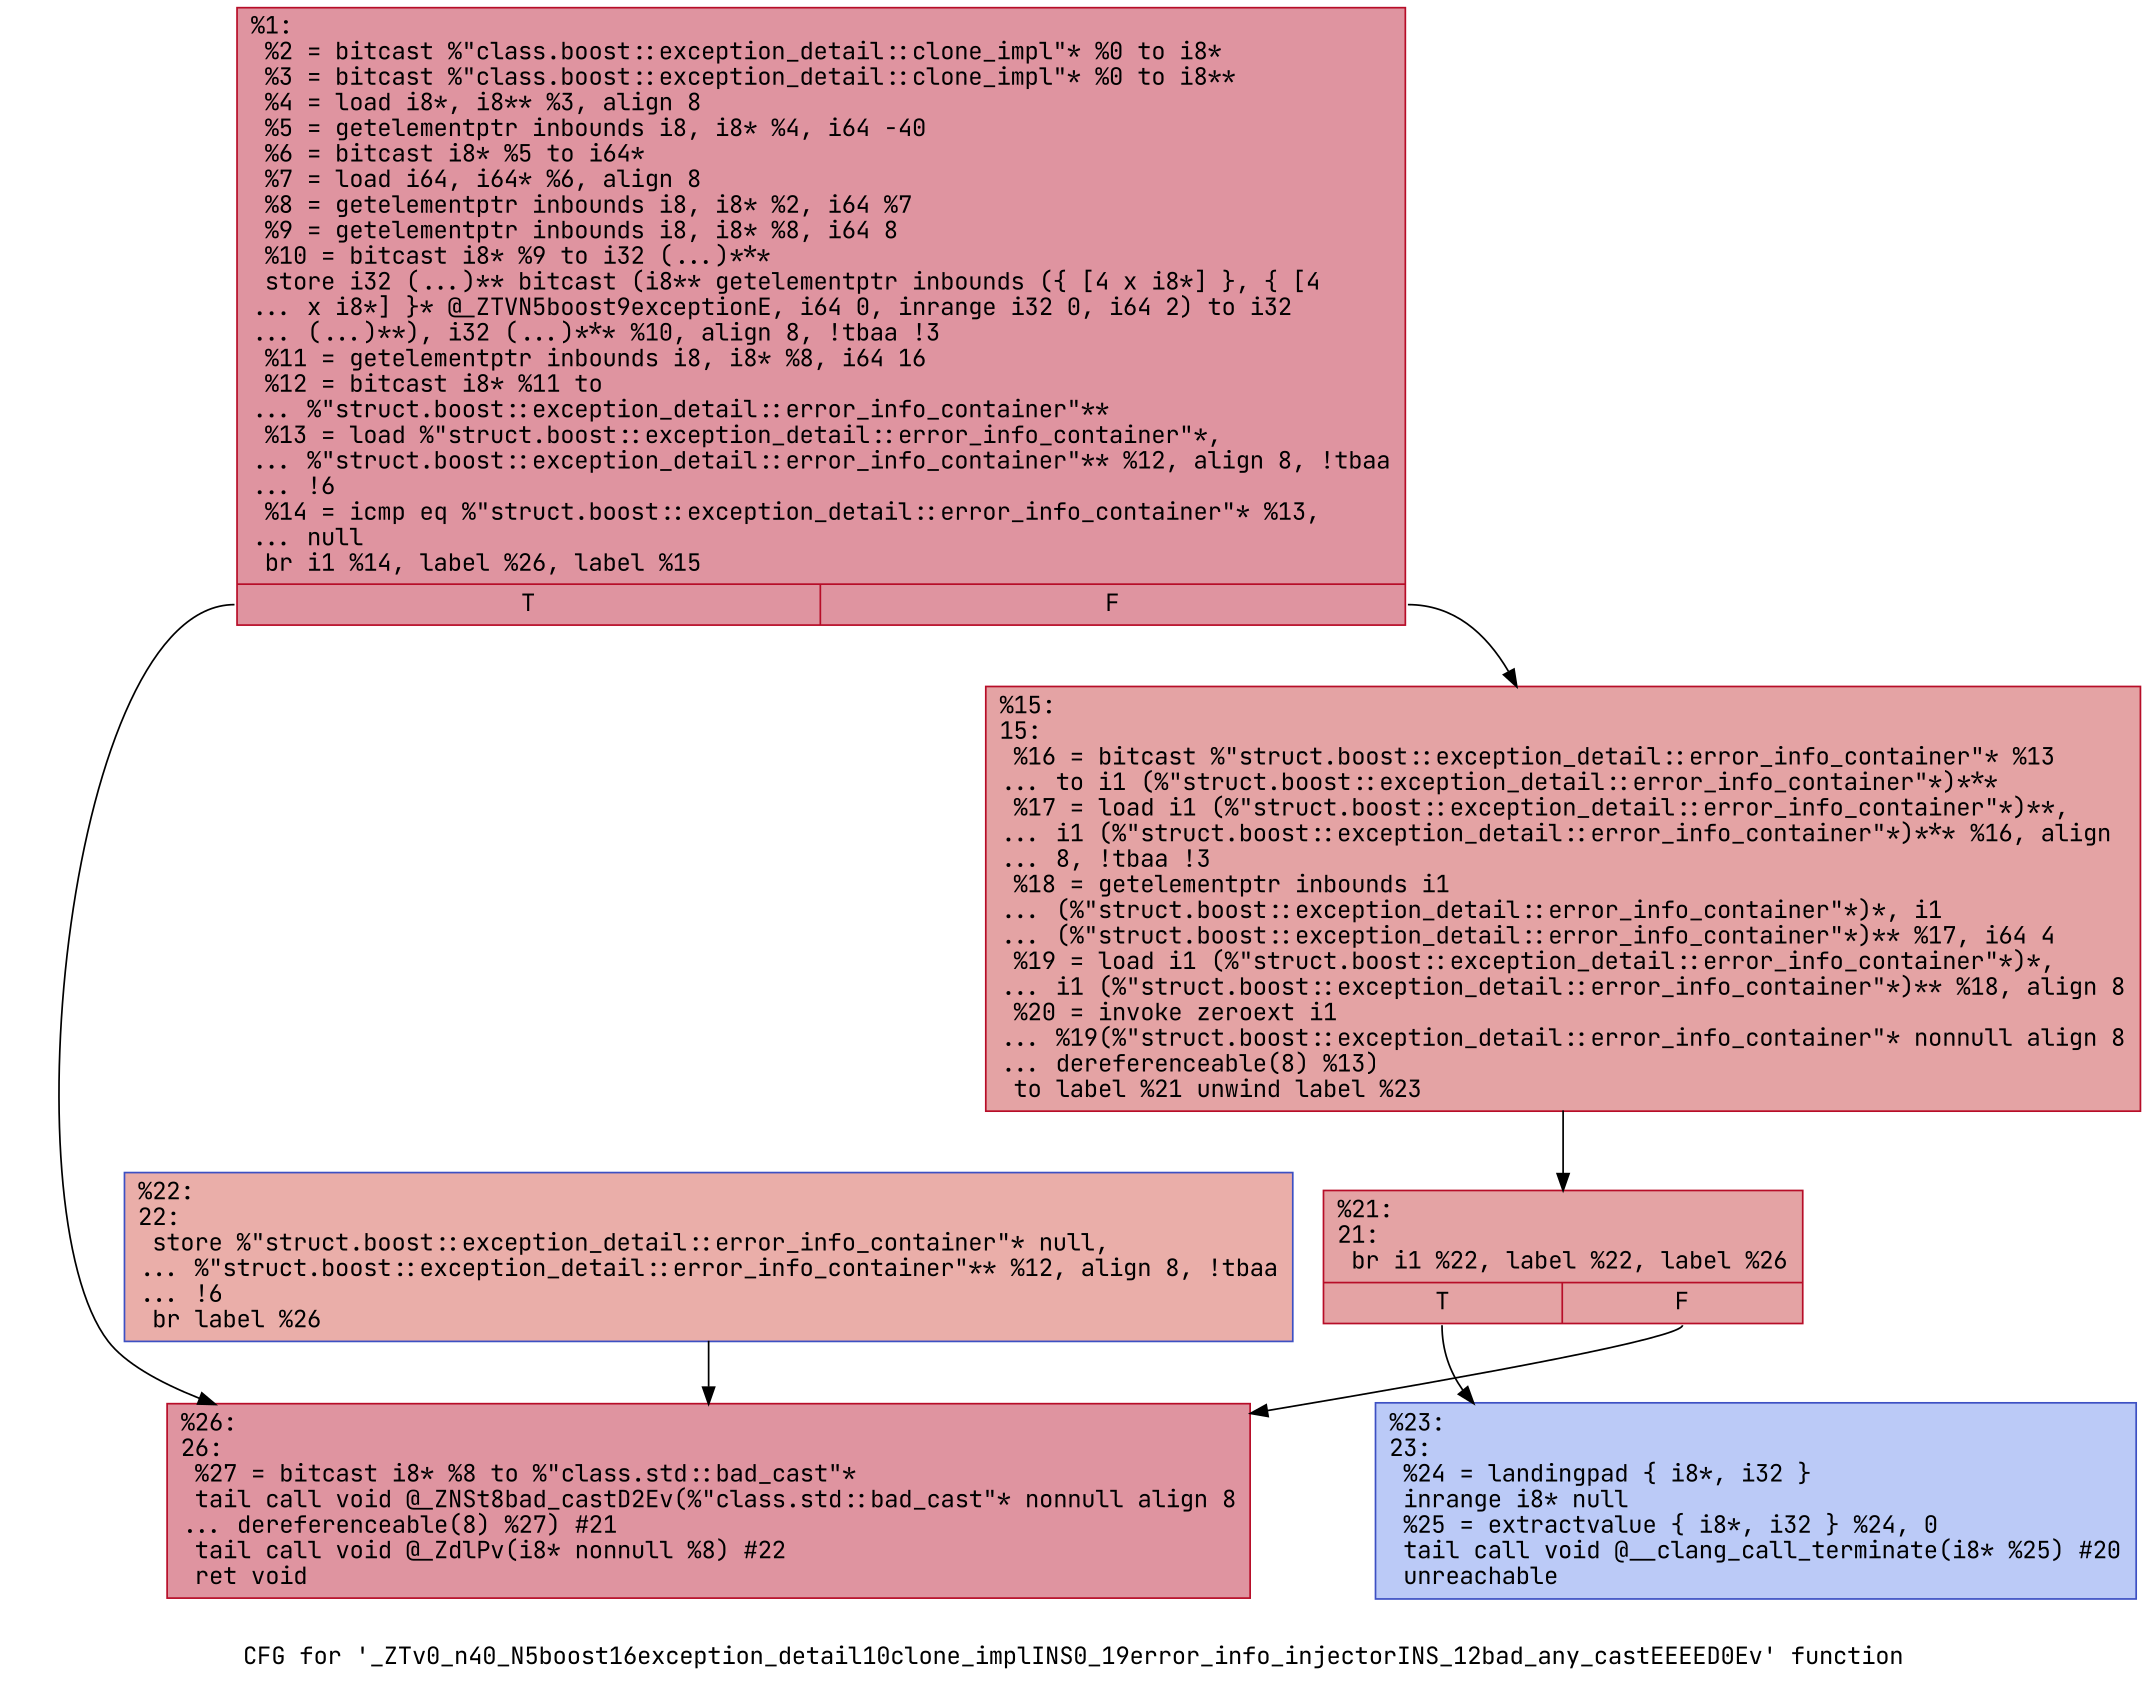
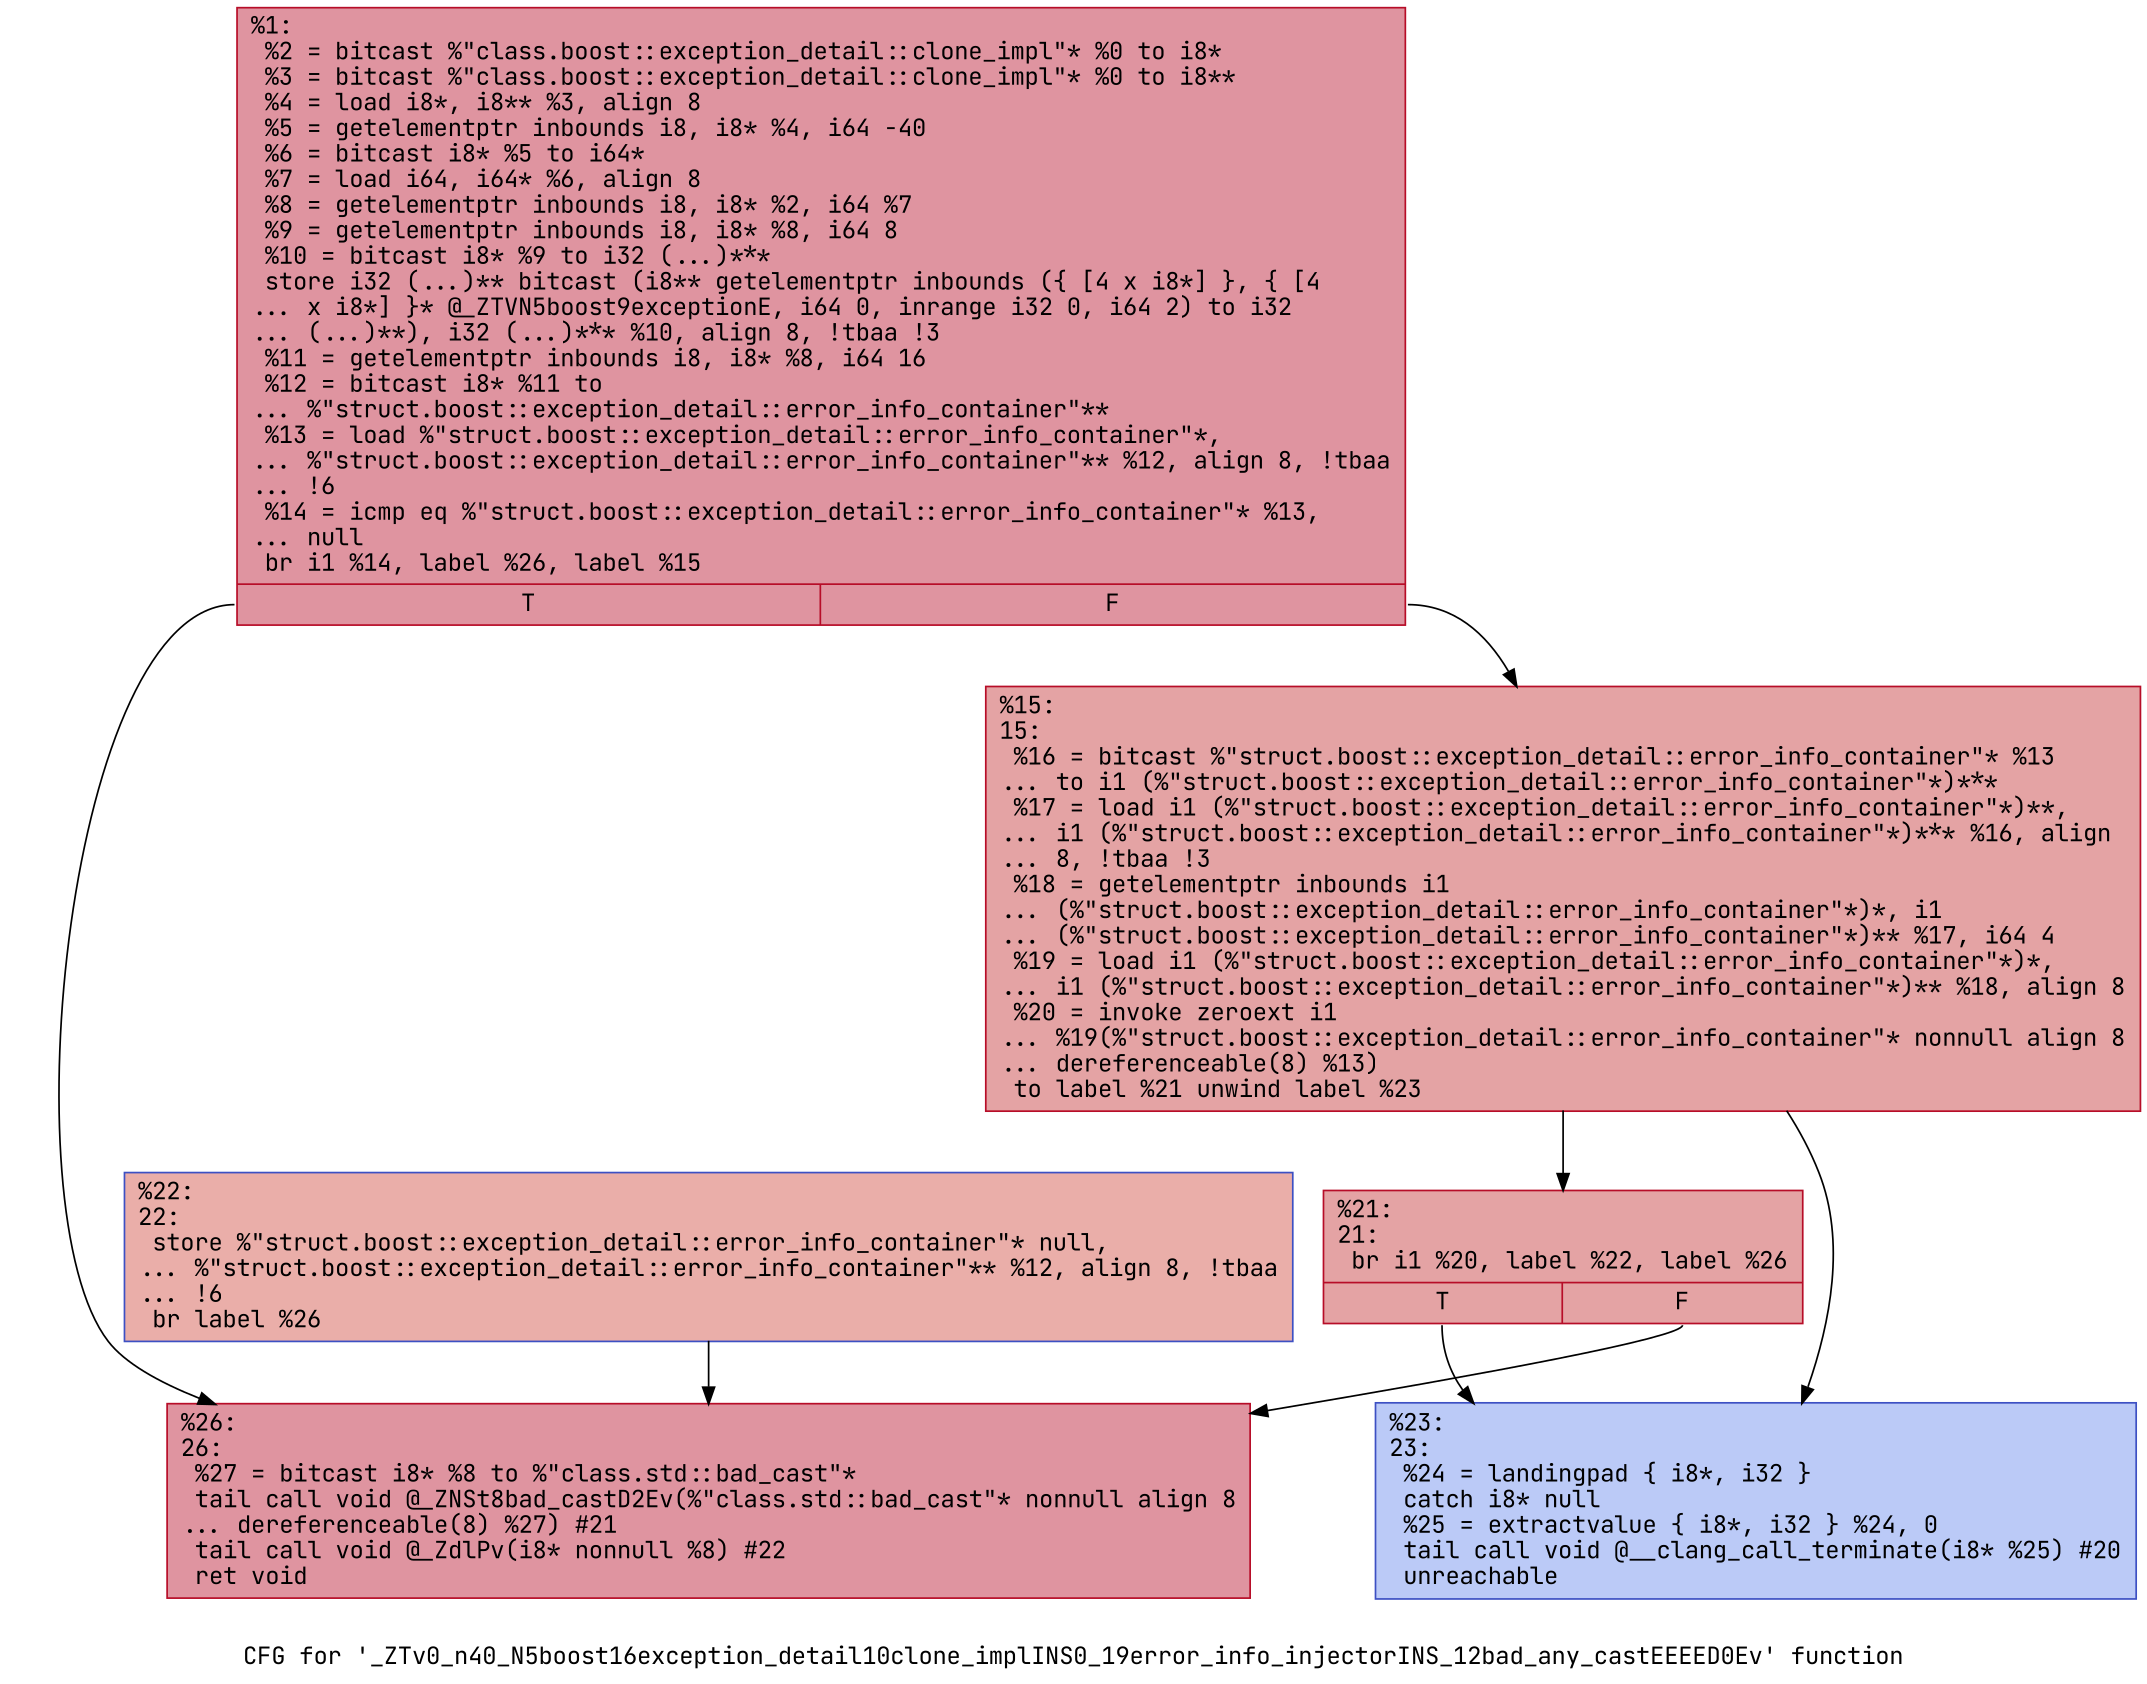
none -> (1833, 1245)
(1563, 1261) -> (1563, 1261)
(1509, 1500) -> (1495, 1500)
